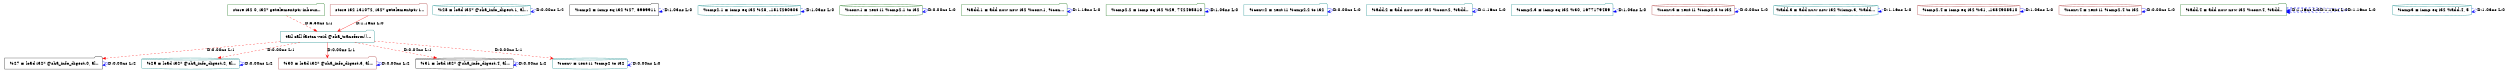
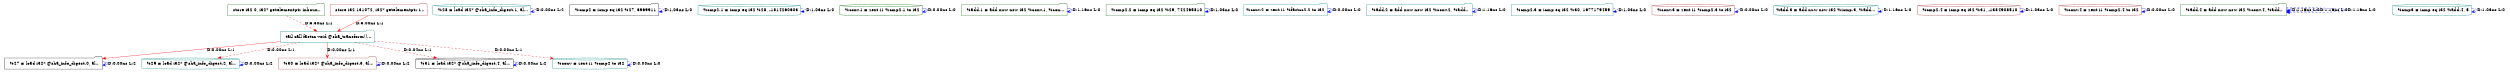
(1286, 10) -> (1286, 10)
(370, 23) -> (370, 23)
(193, 50) -> (193, 50)
